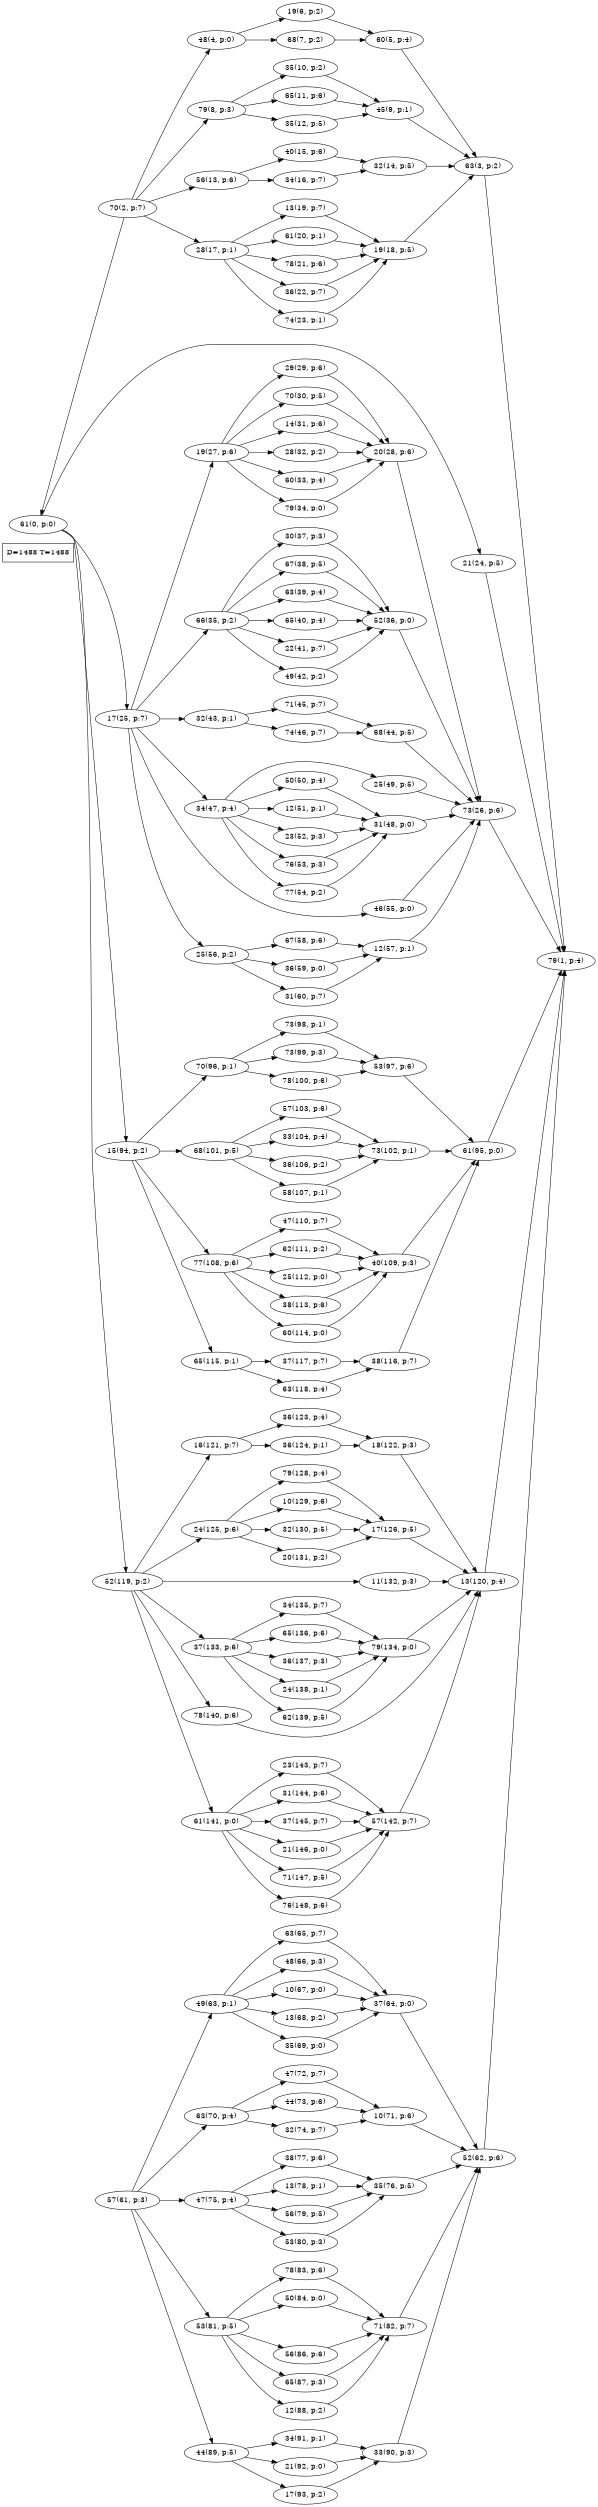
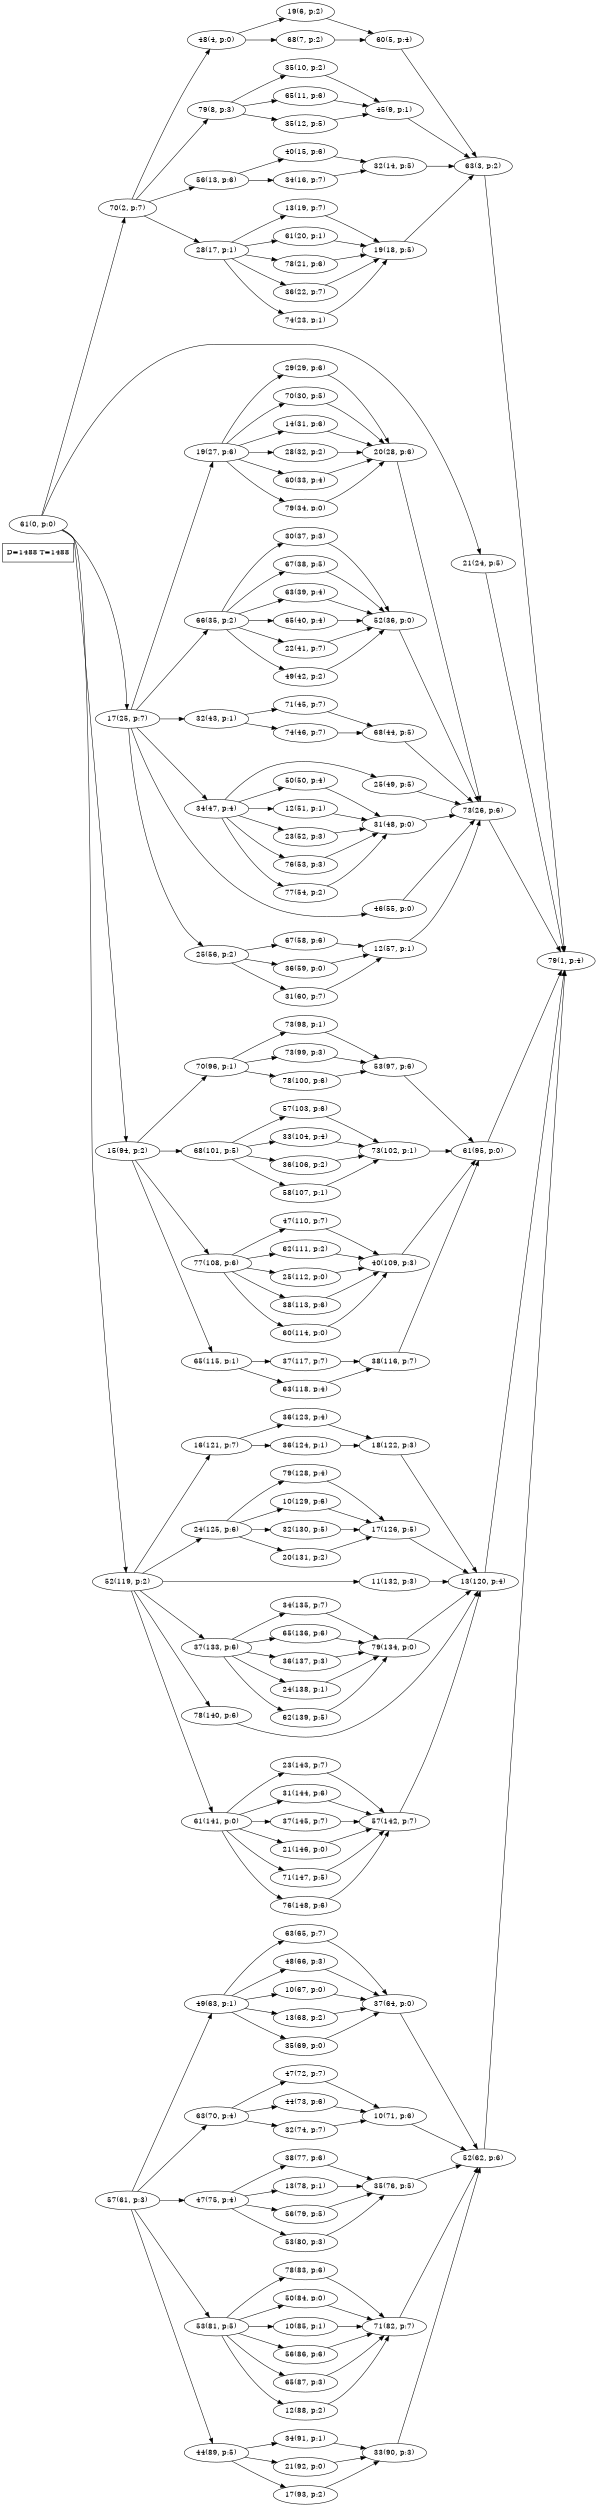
(83, 364) -> (83, 369)
none -> (305, 2327)
